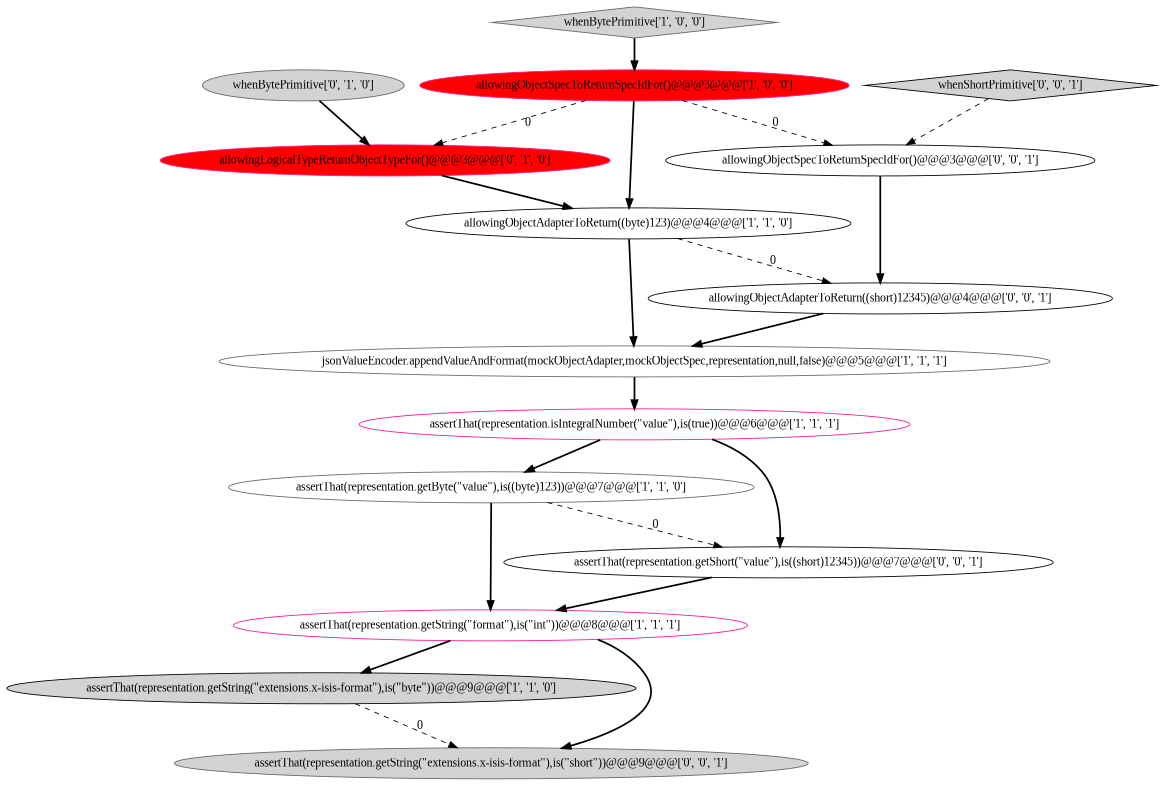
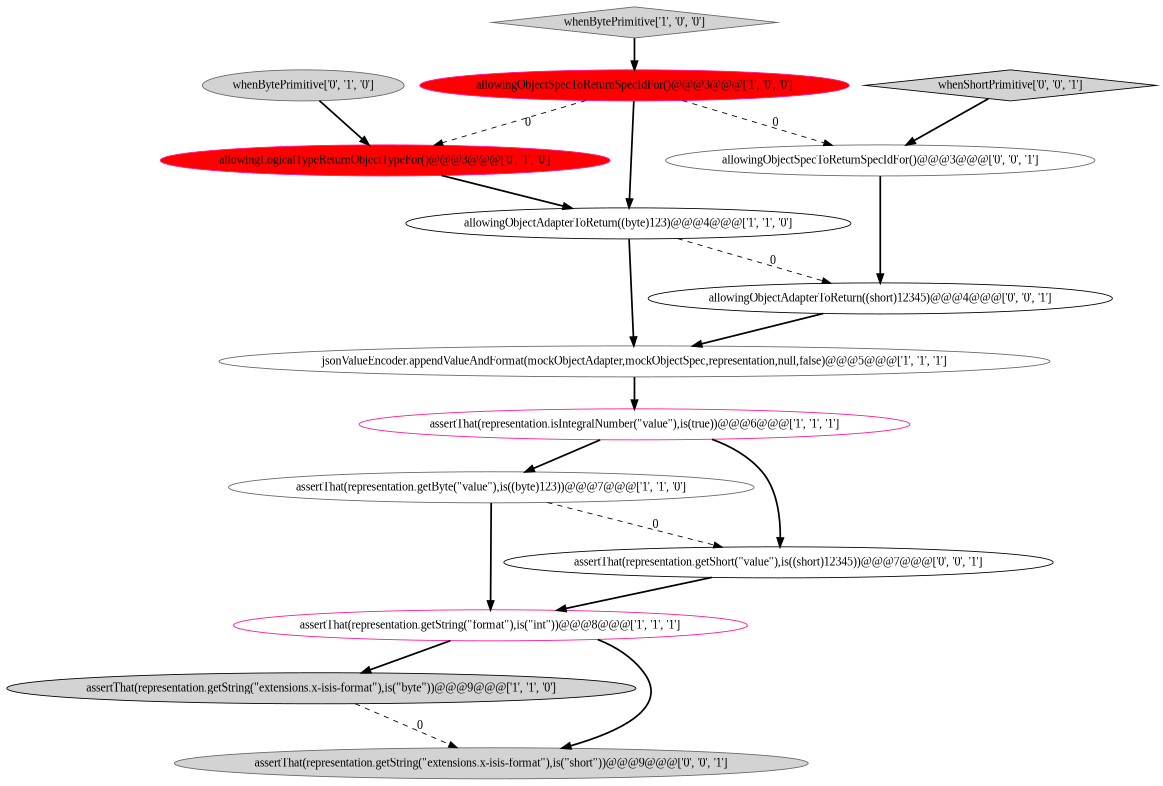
(951, 120) -> (951, 120)
(880, 160) -> (880, 160)
